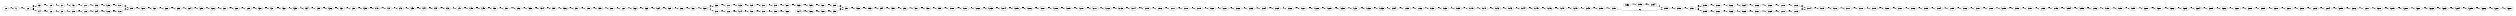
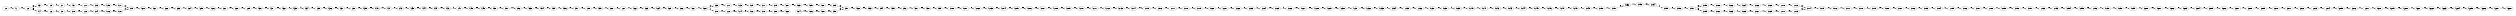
(1639, 10) -> (1620, 7)
